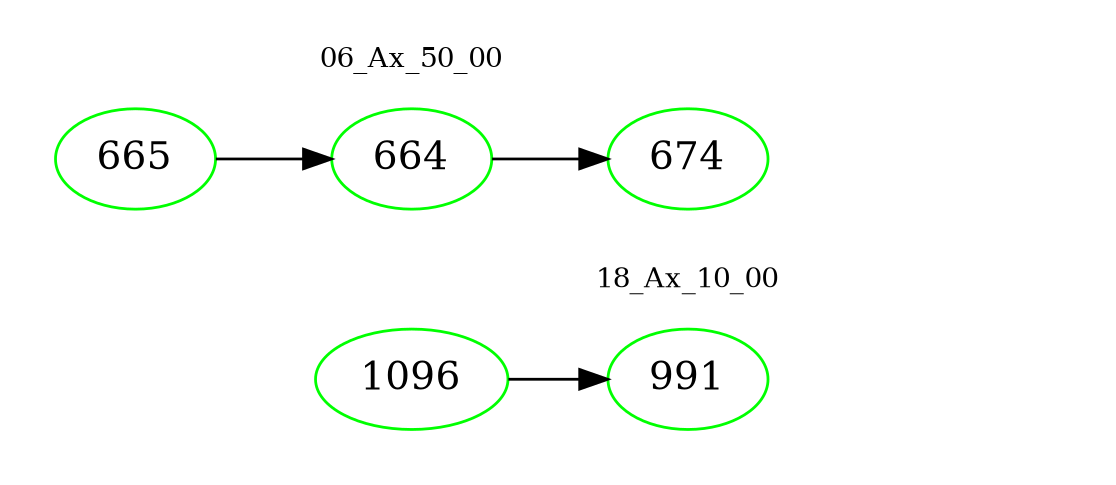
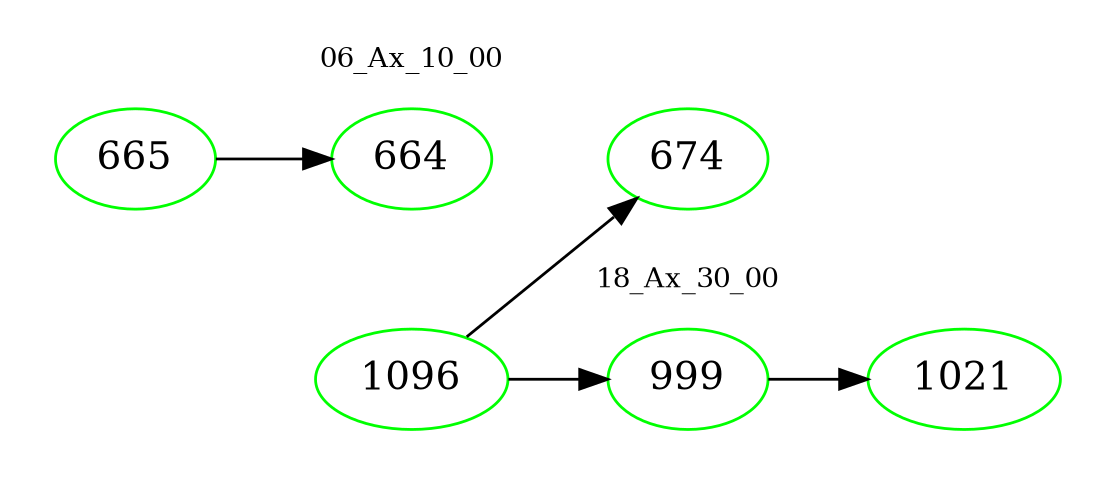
(412, 60) -> (412, 60)
(536, 159) -> (540, 277)
(688, 280) -> (688, 280)
(688, 379) -> (688, 379)
none -> (964, 379)
